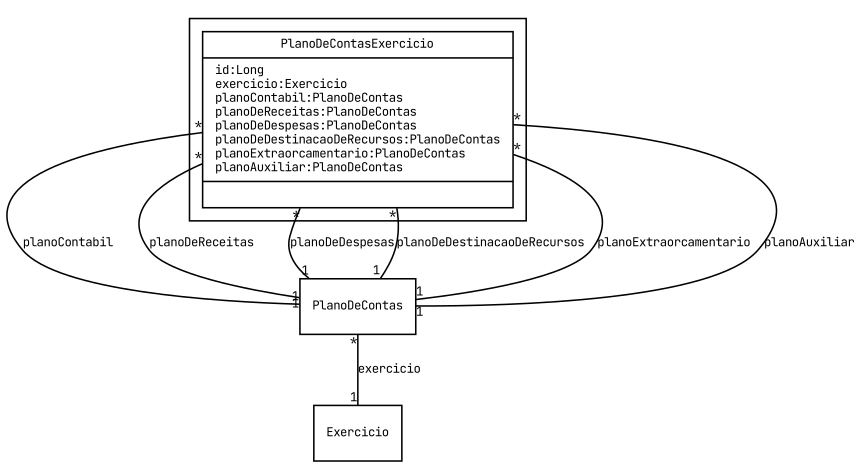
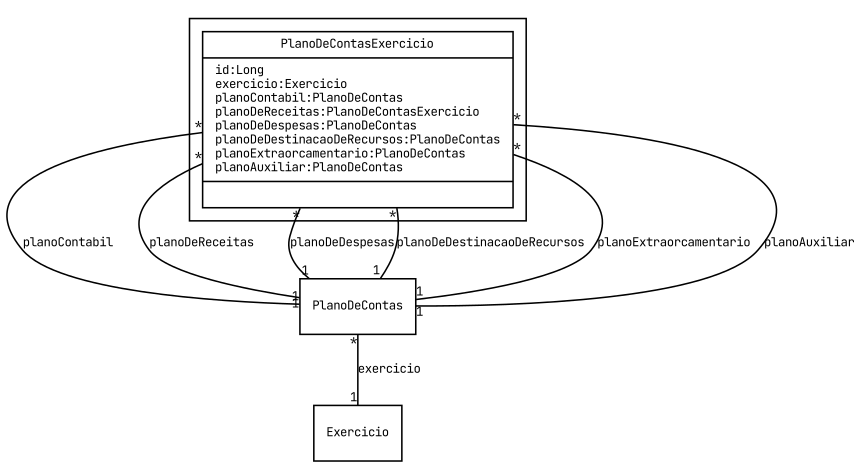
(316, 112) -> (348, 112)
